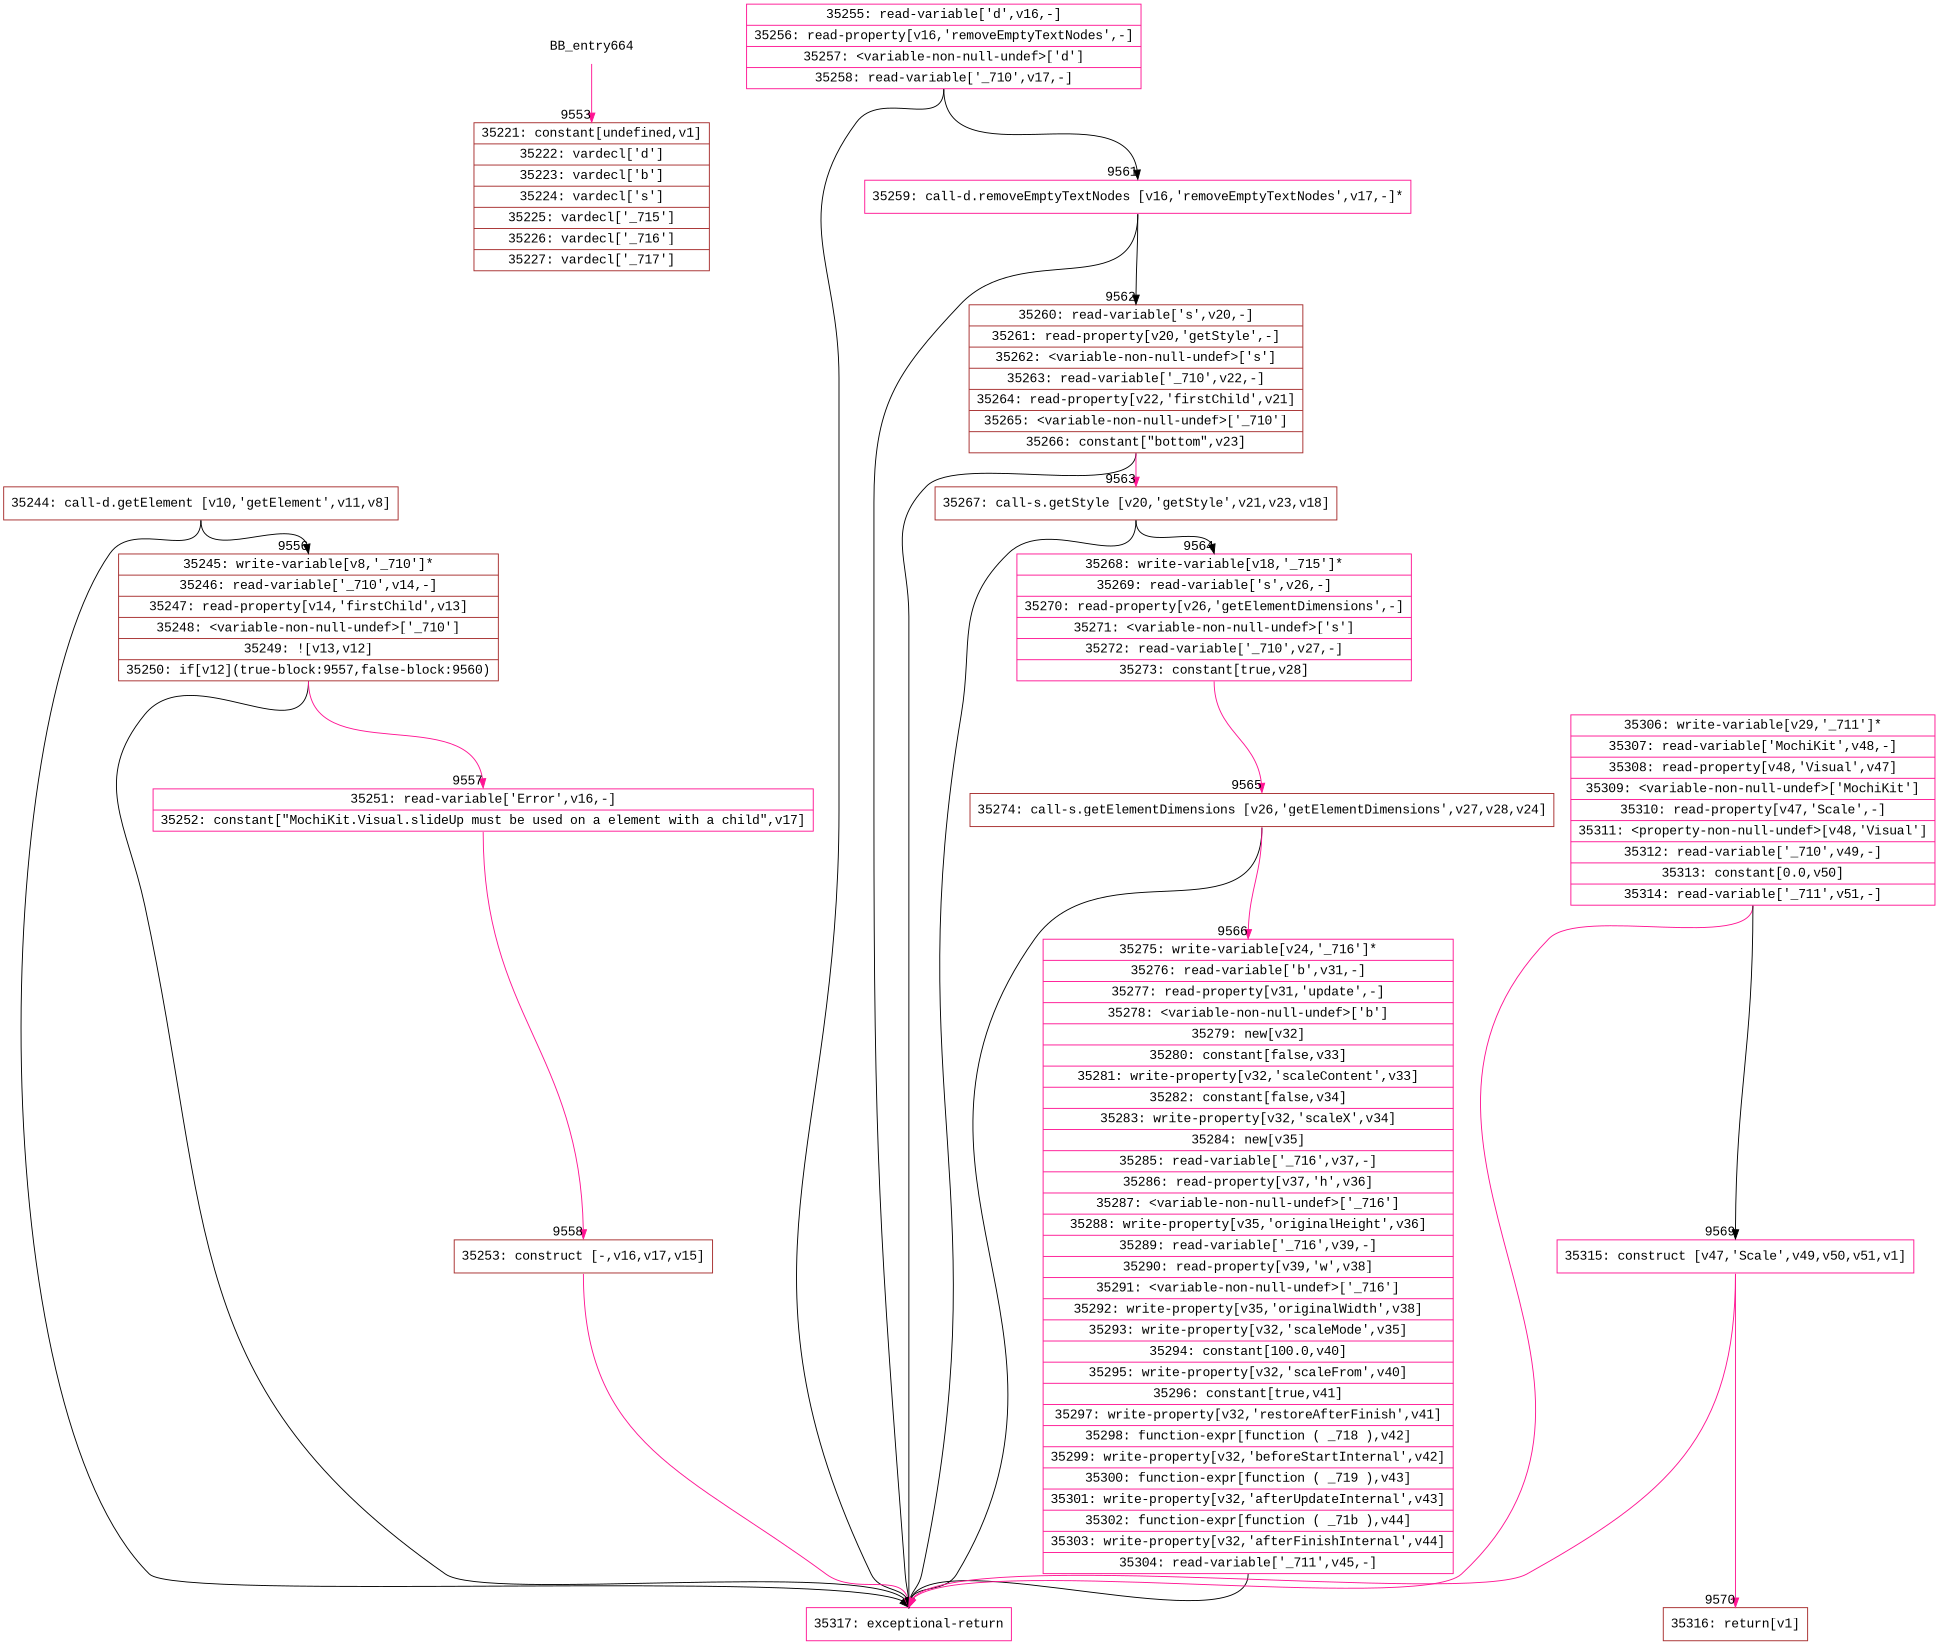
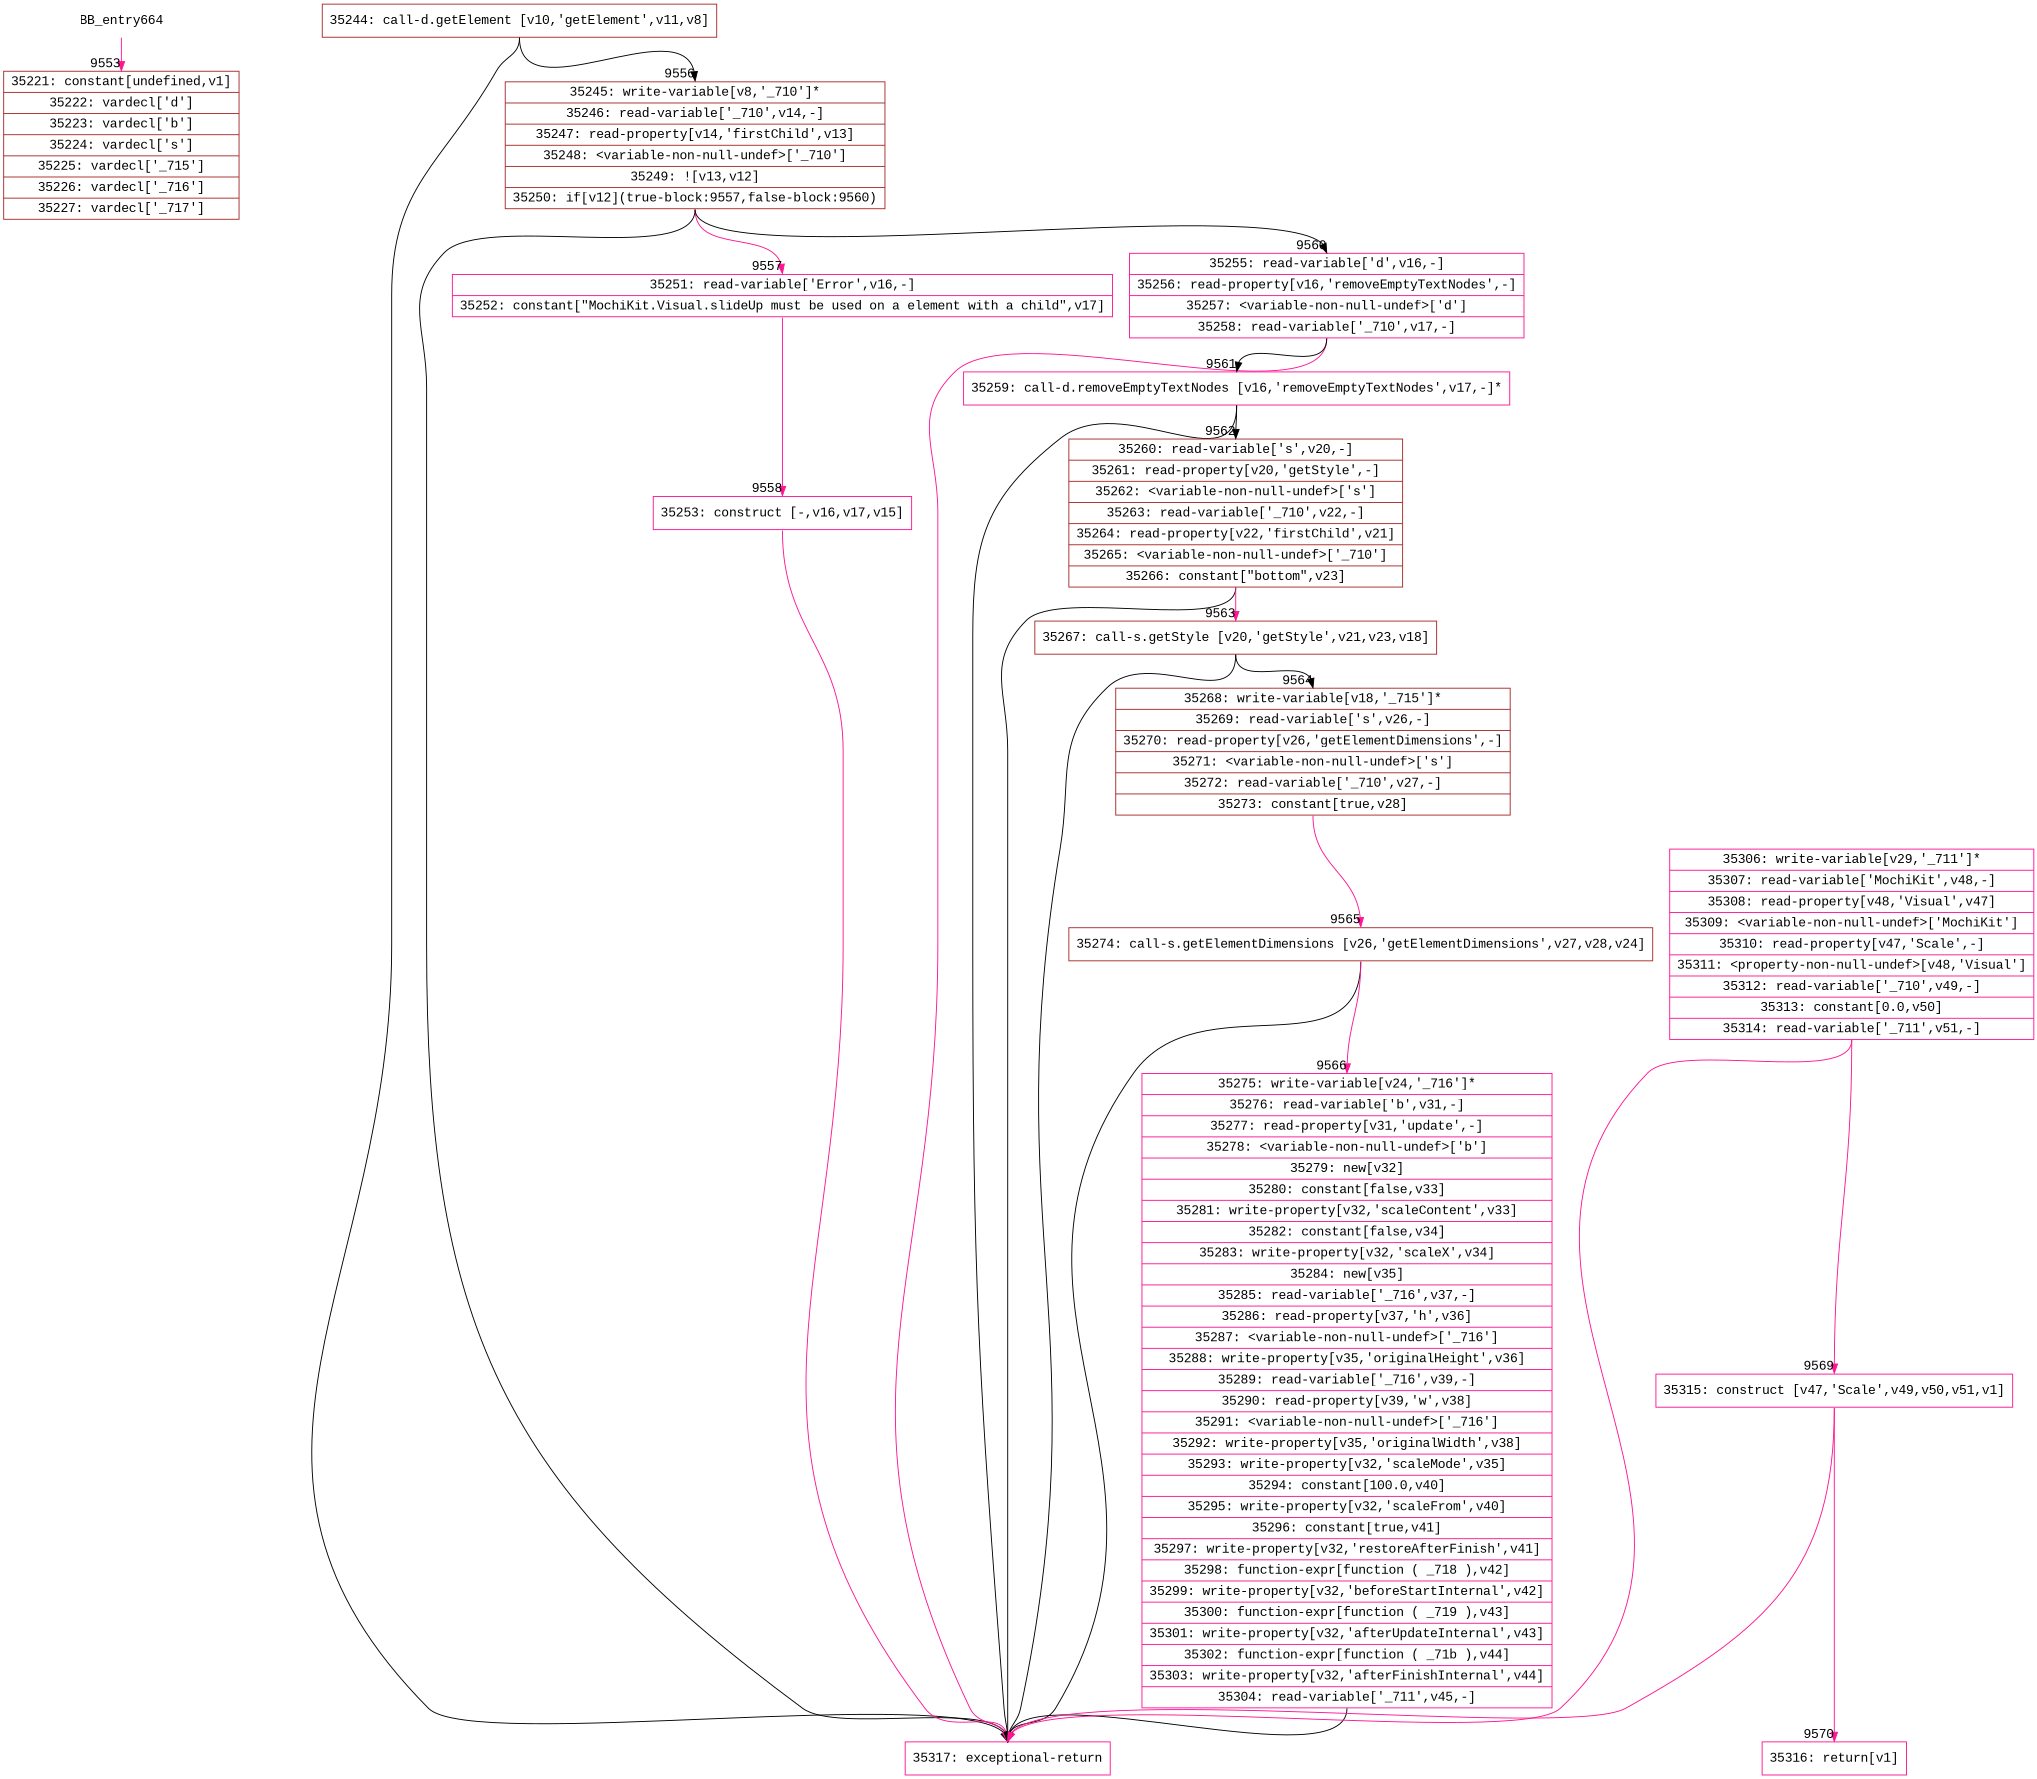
none -> (1007, 231)
(1214, 617) -> (1313, 752)
(839, 821) -> (938, 870)
(1745, 1068) -> (1843, 1202)
(583, 1256) -> (782, 513)
(1735, 1624) -> (1834, 1758)
